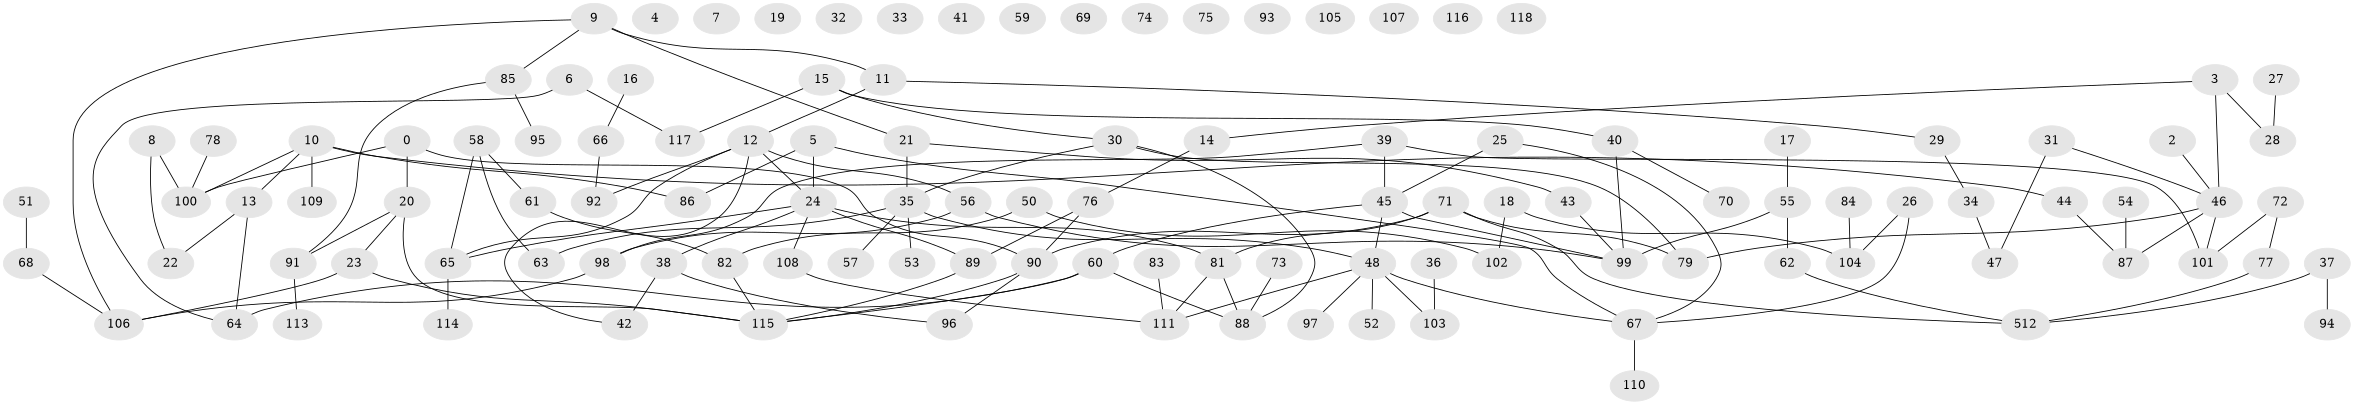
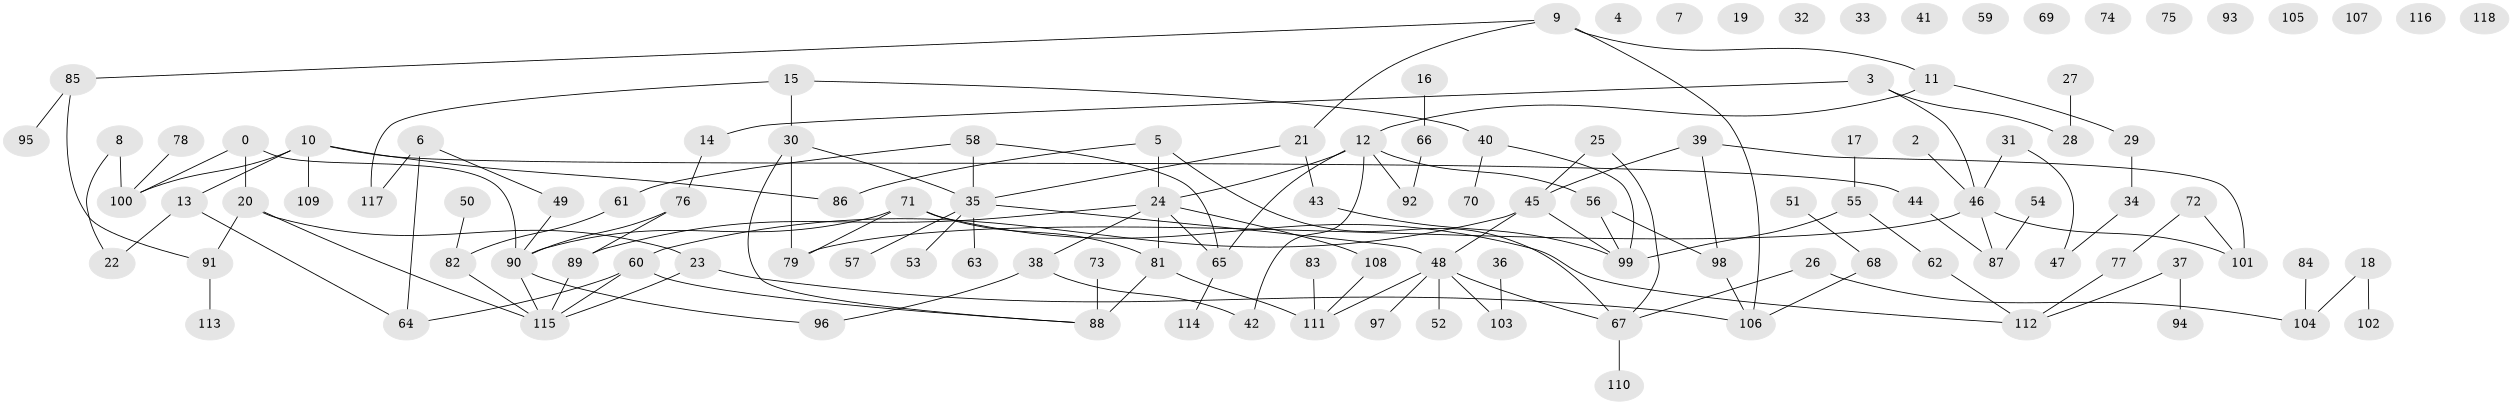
none -> (561, 202)
(497, 207) -> (973, 172)
(1262, 234) -> none
(2026, 325) -> (2026, 325)
